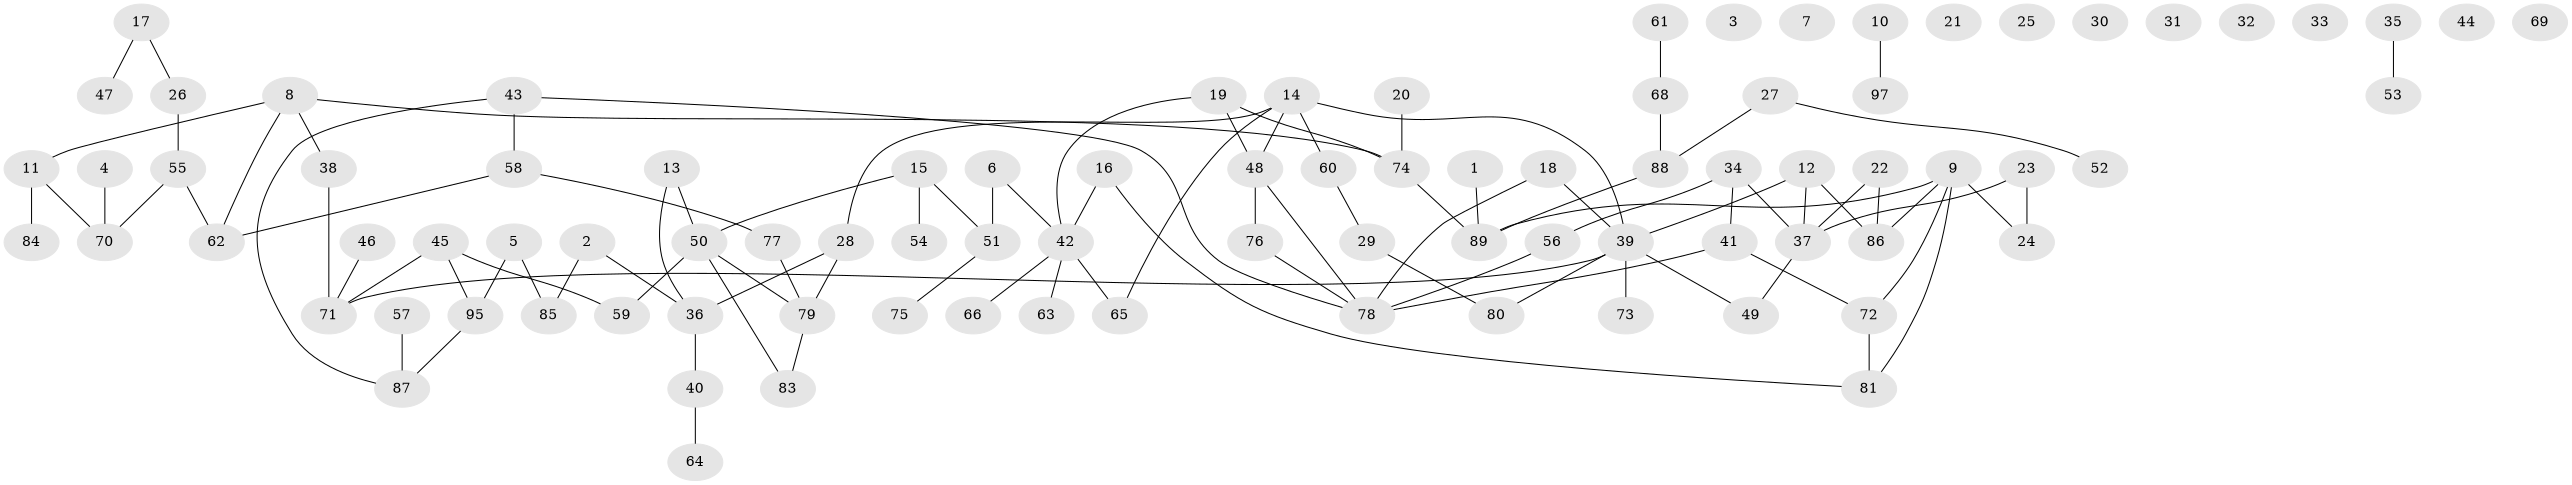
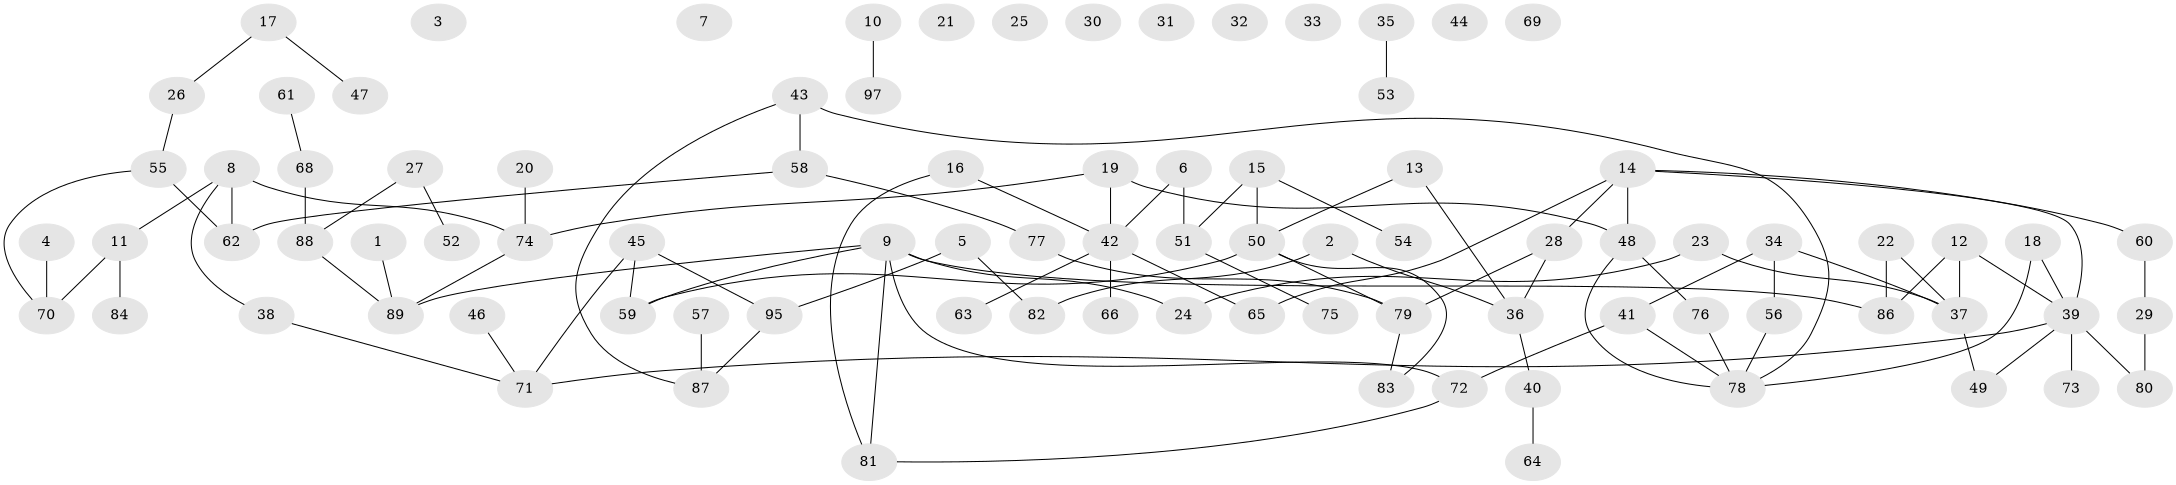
none -> (754, 271)
(549, 316) -> (1037, 316)
